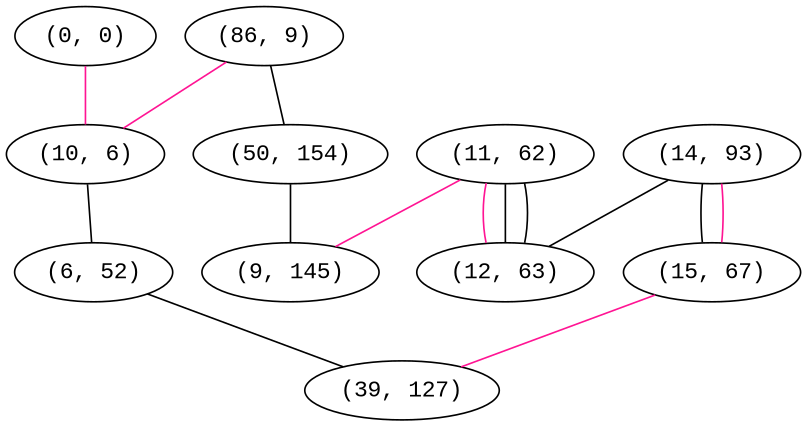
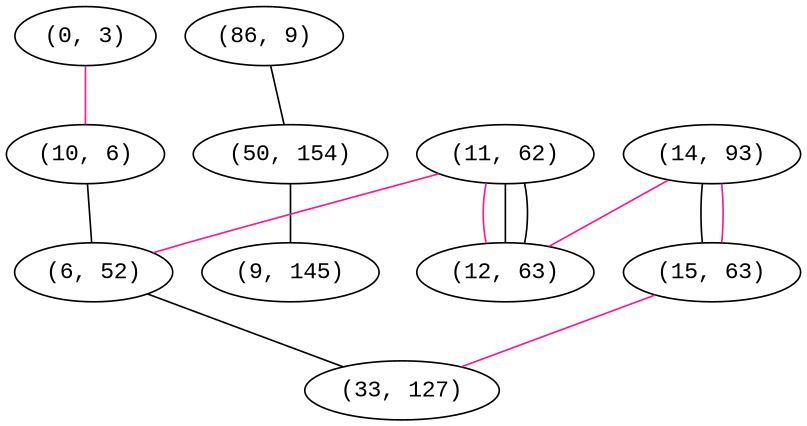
(85, 36) -> (85, 36)
(175, 95) -> none
(398, 213) -> (303, 211)
(609, 213) -> (609, 213)
(712, 272) -> (712, 272)
(402, 390) -> (402, 390)
